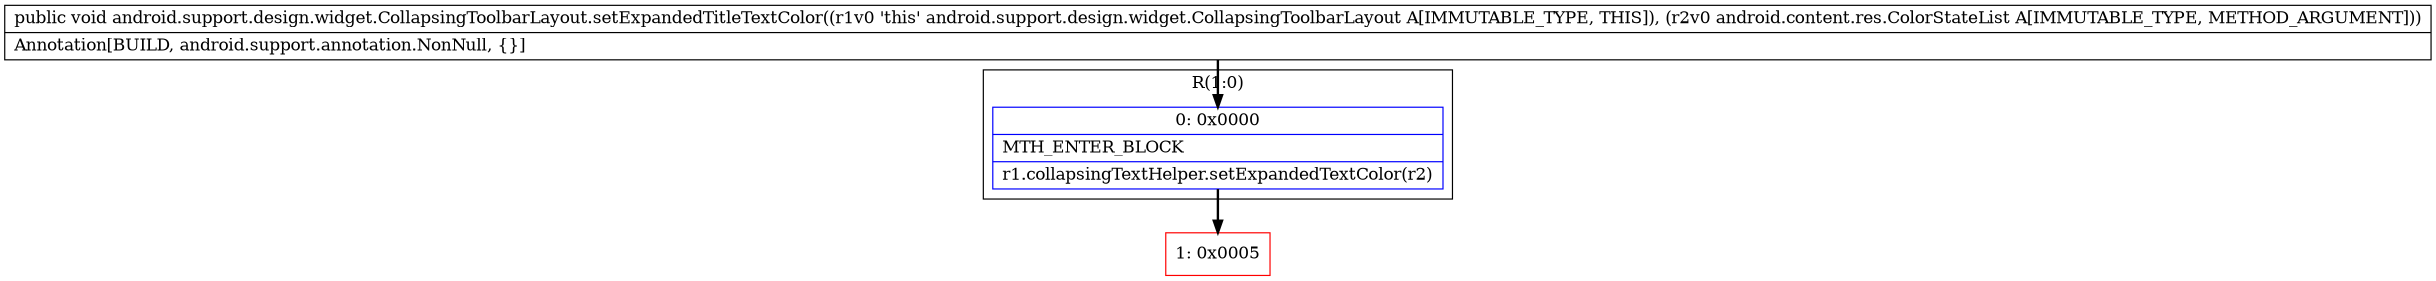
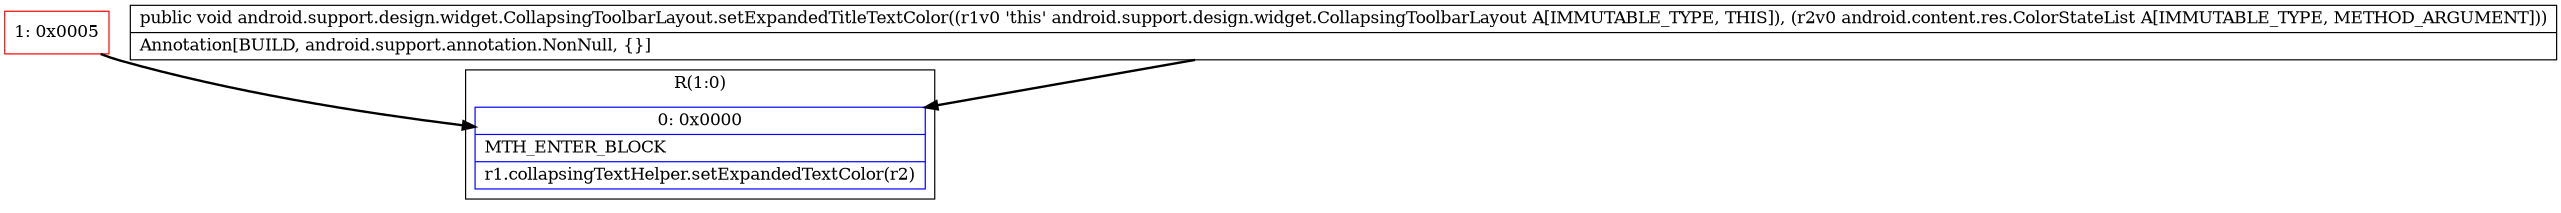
(1218, 206) -> (280, 97)
